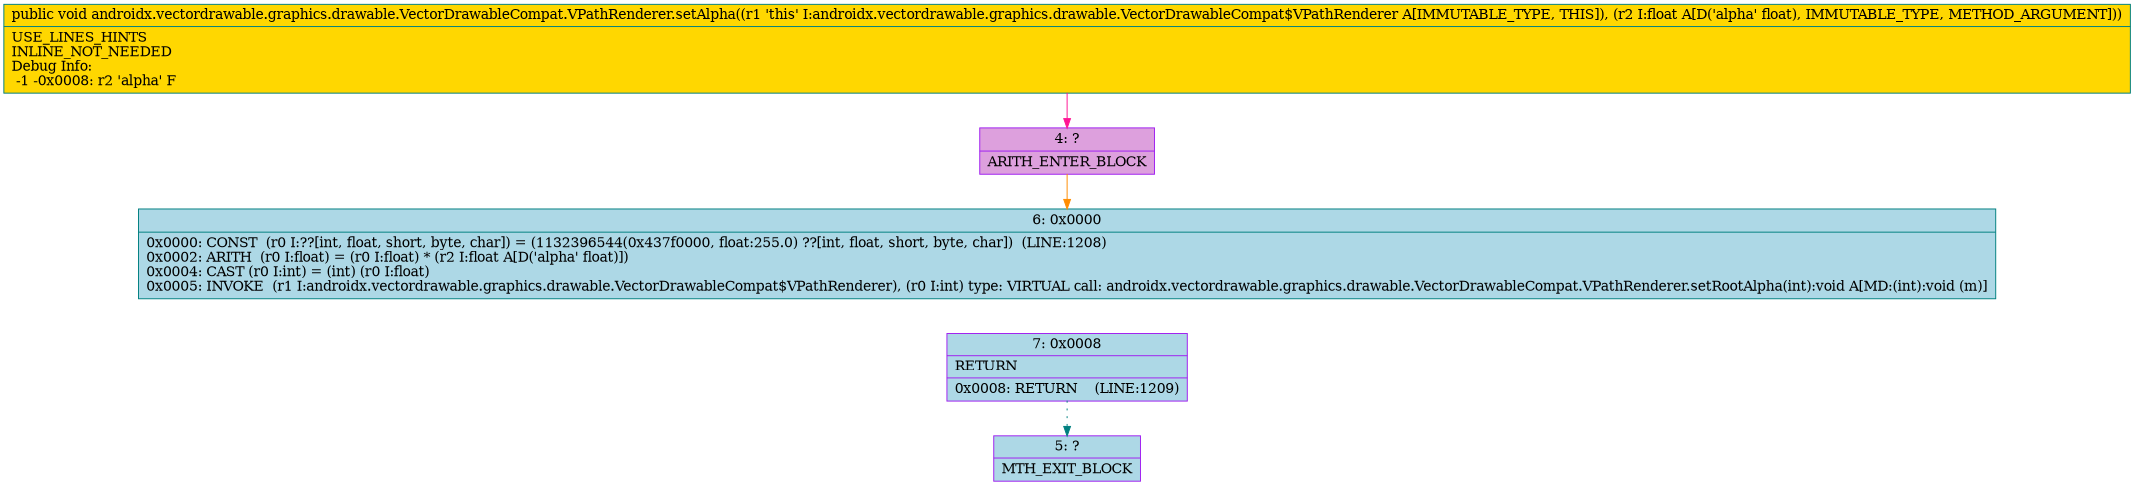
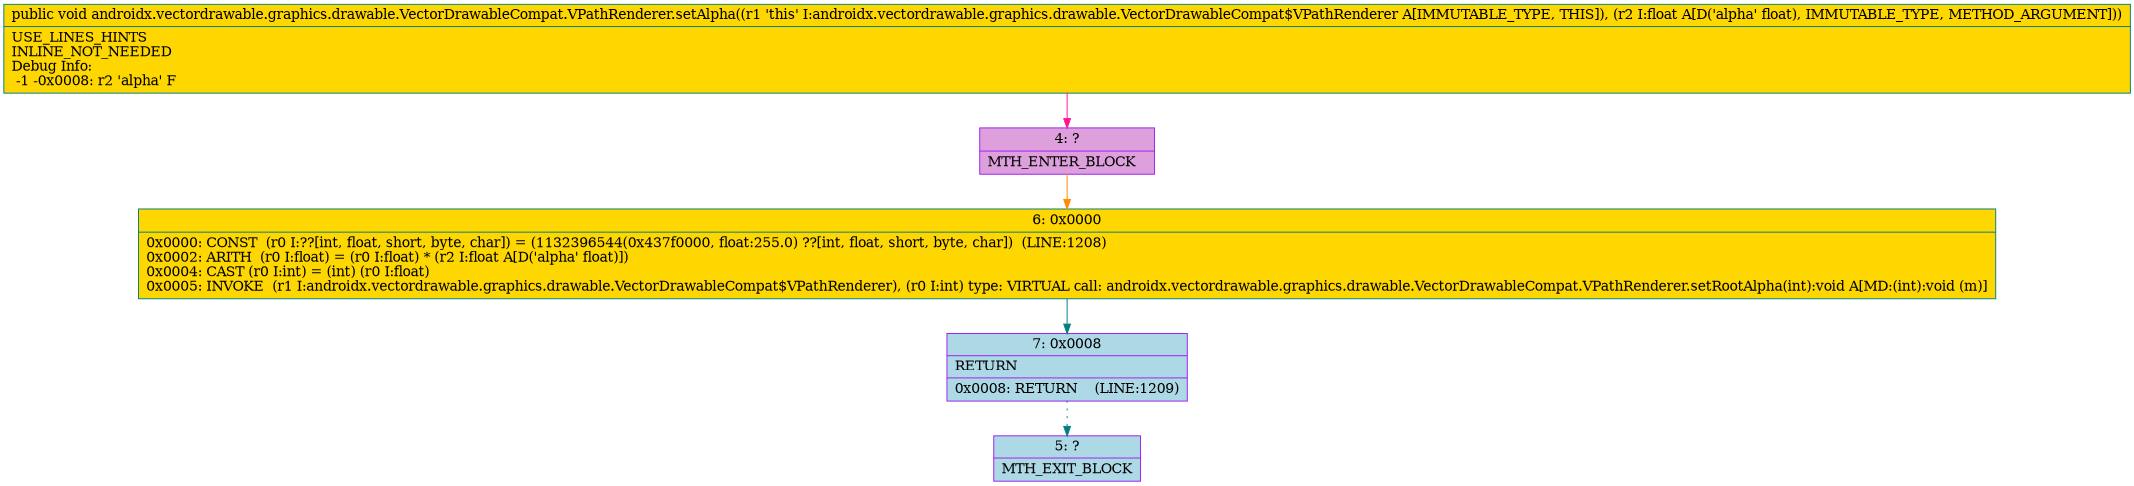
(1067, 162) -> (1062, 162)
(1067, 254) -> (1067, 254)
none -> (1067, 311)
